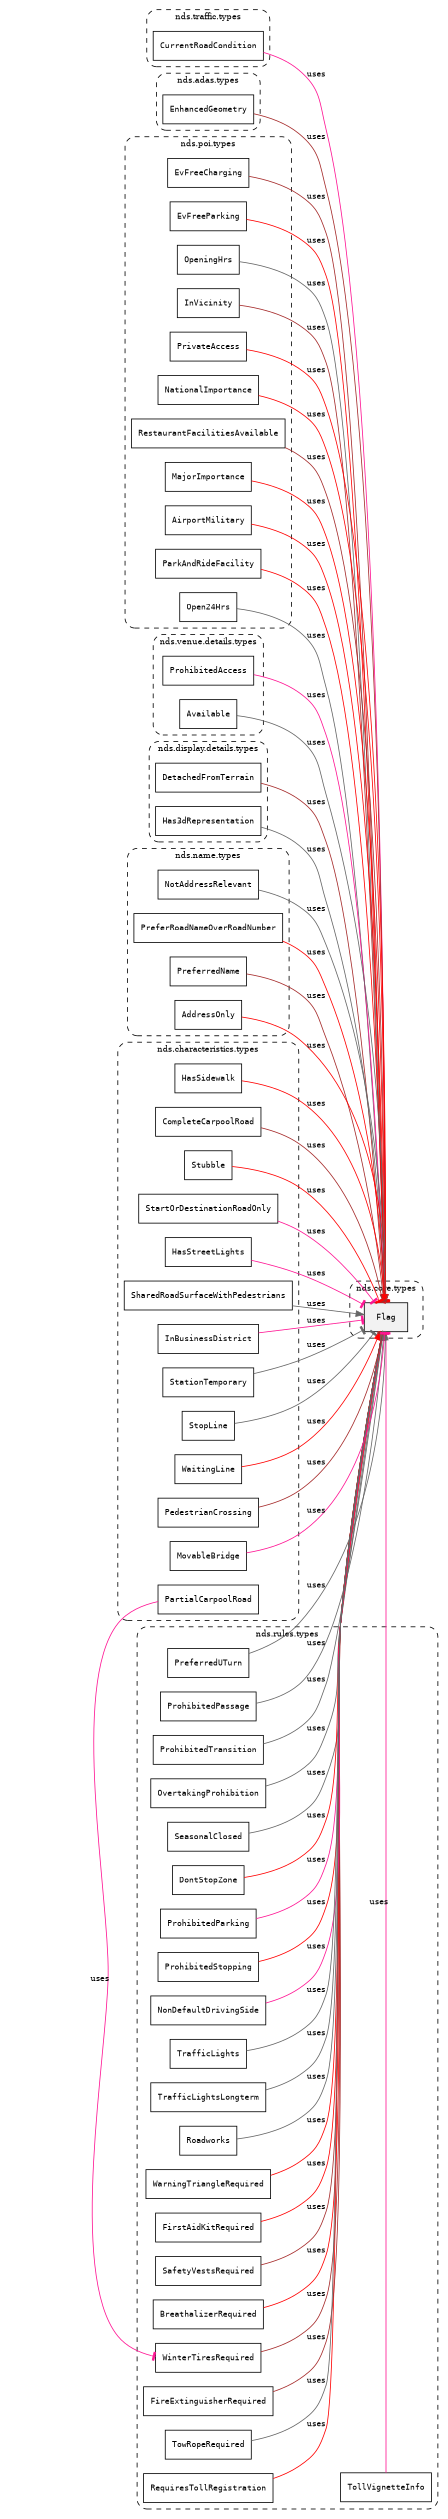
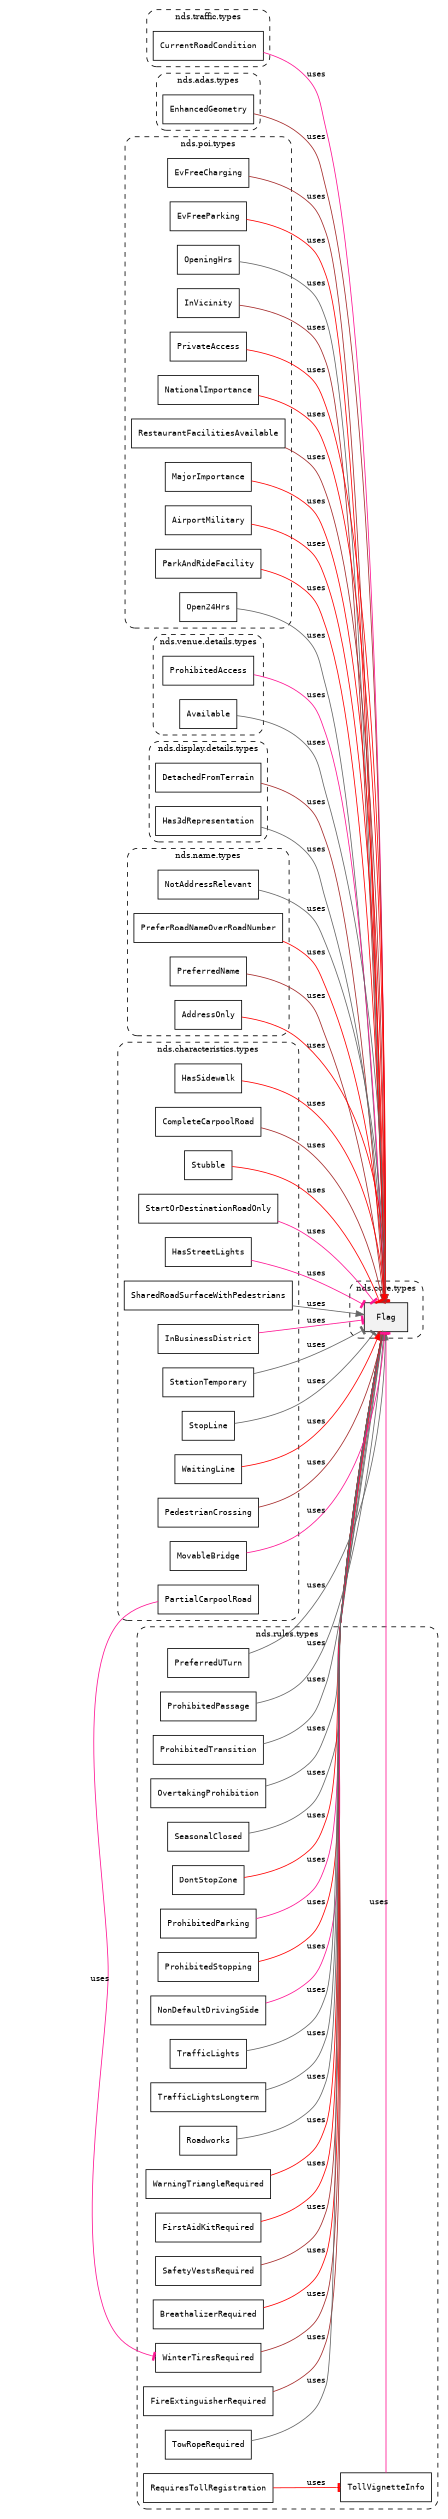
(338, 1919) -> (305, 2488)
